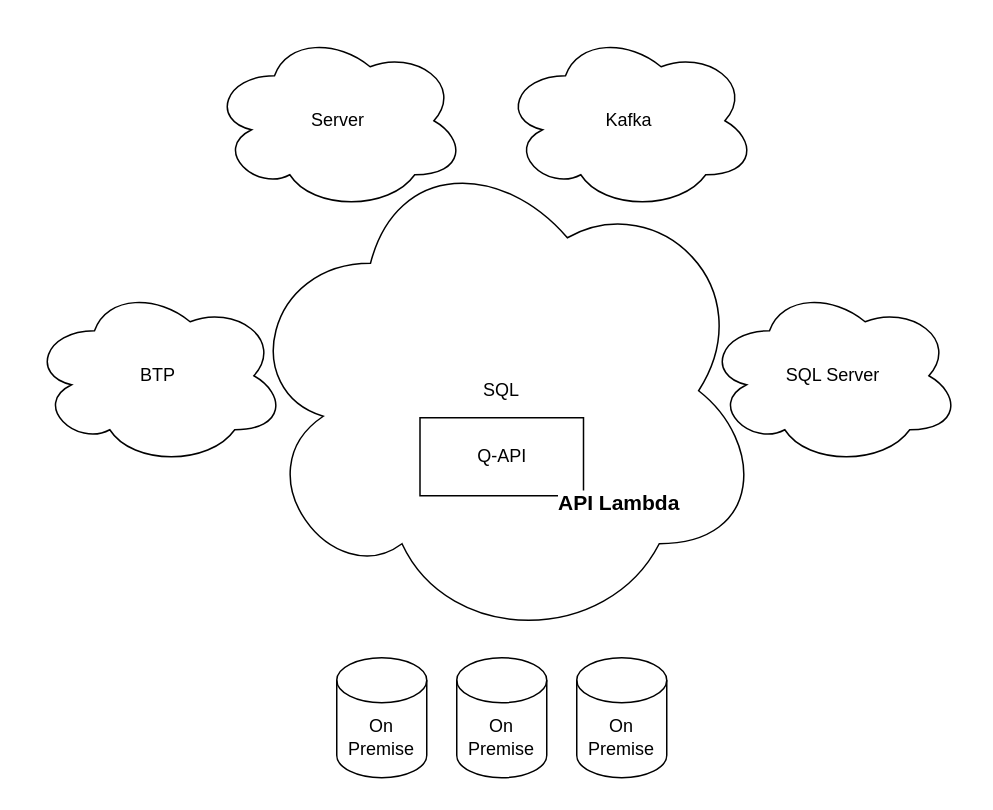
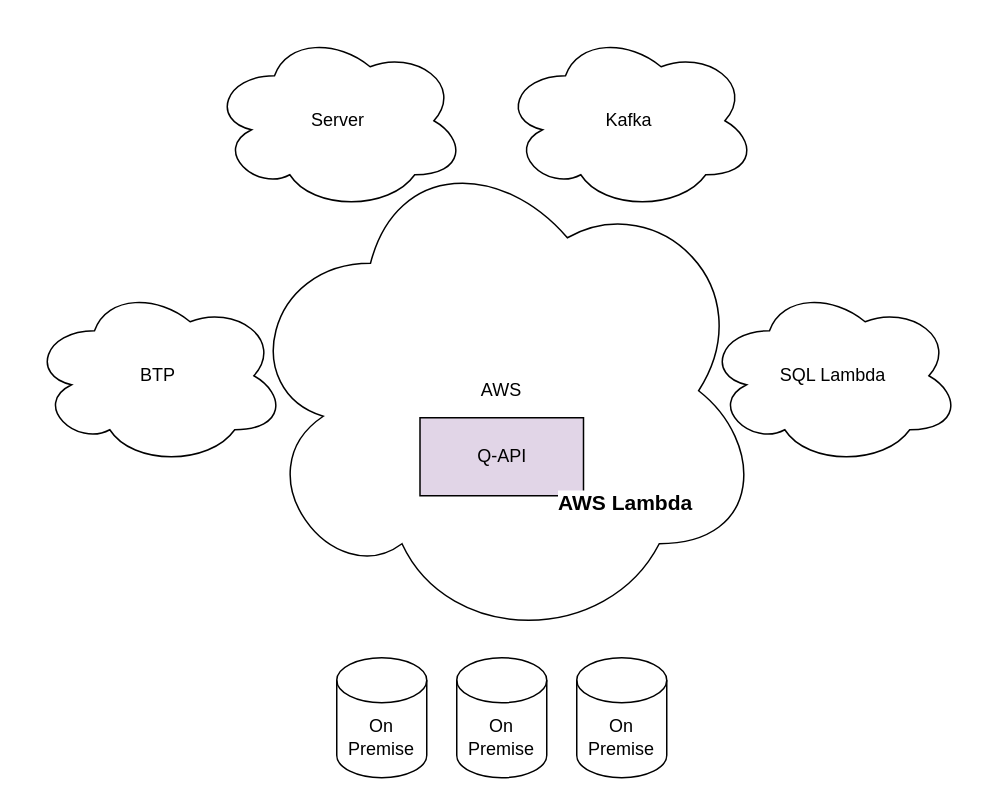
(833, 376) -> (833, 376)
(502, 391) -> (502, 391)
(502, 457) -> (502, 457)
(611, 503) -> (611, 503)
